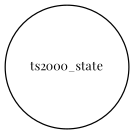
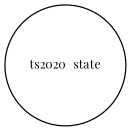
(67, 67) -> (65, 65)
